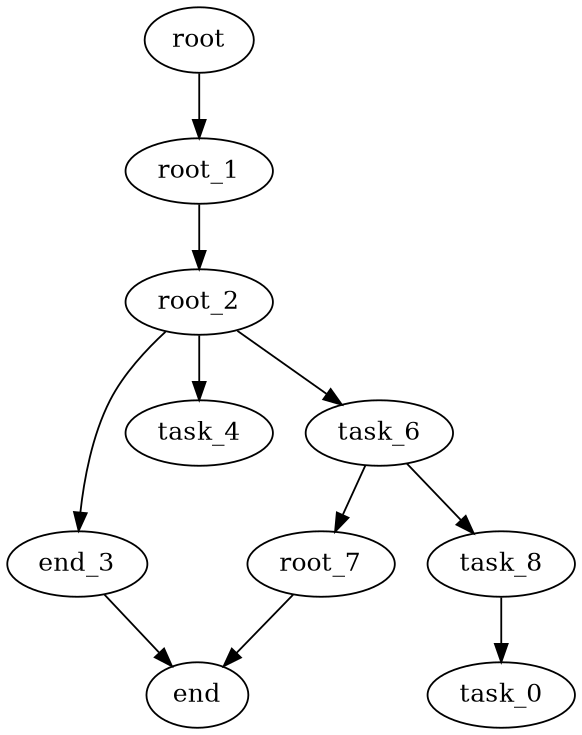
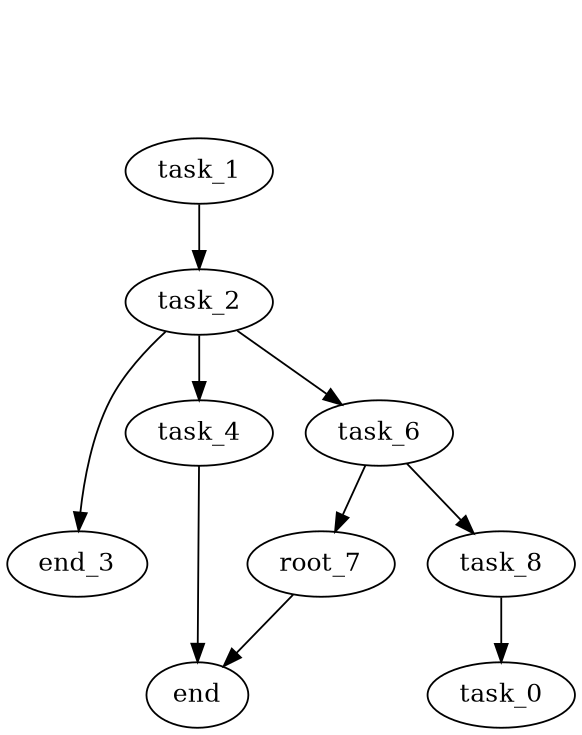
(199, 40) -> none
(199, 171) -> (199, 171)
(199, 302) -> (199, 302)
(132, 624) -> (198, 555)
